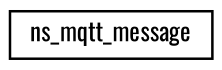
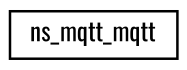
(111, 35) -> (94, 35)
